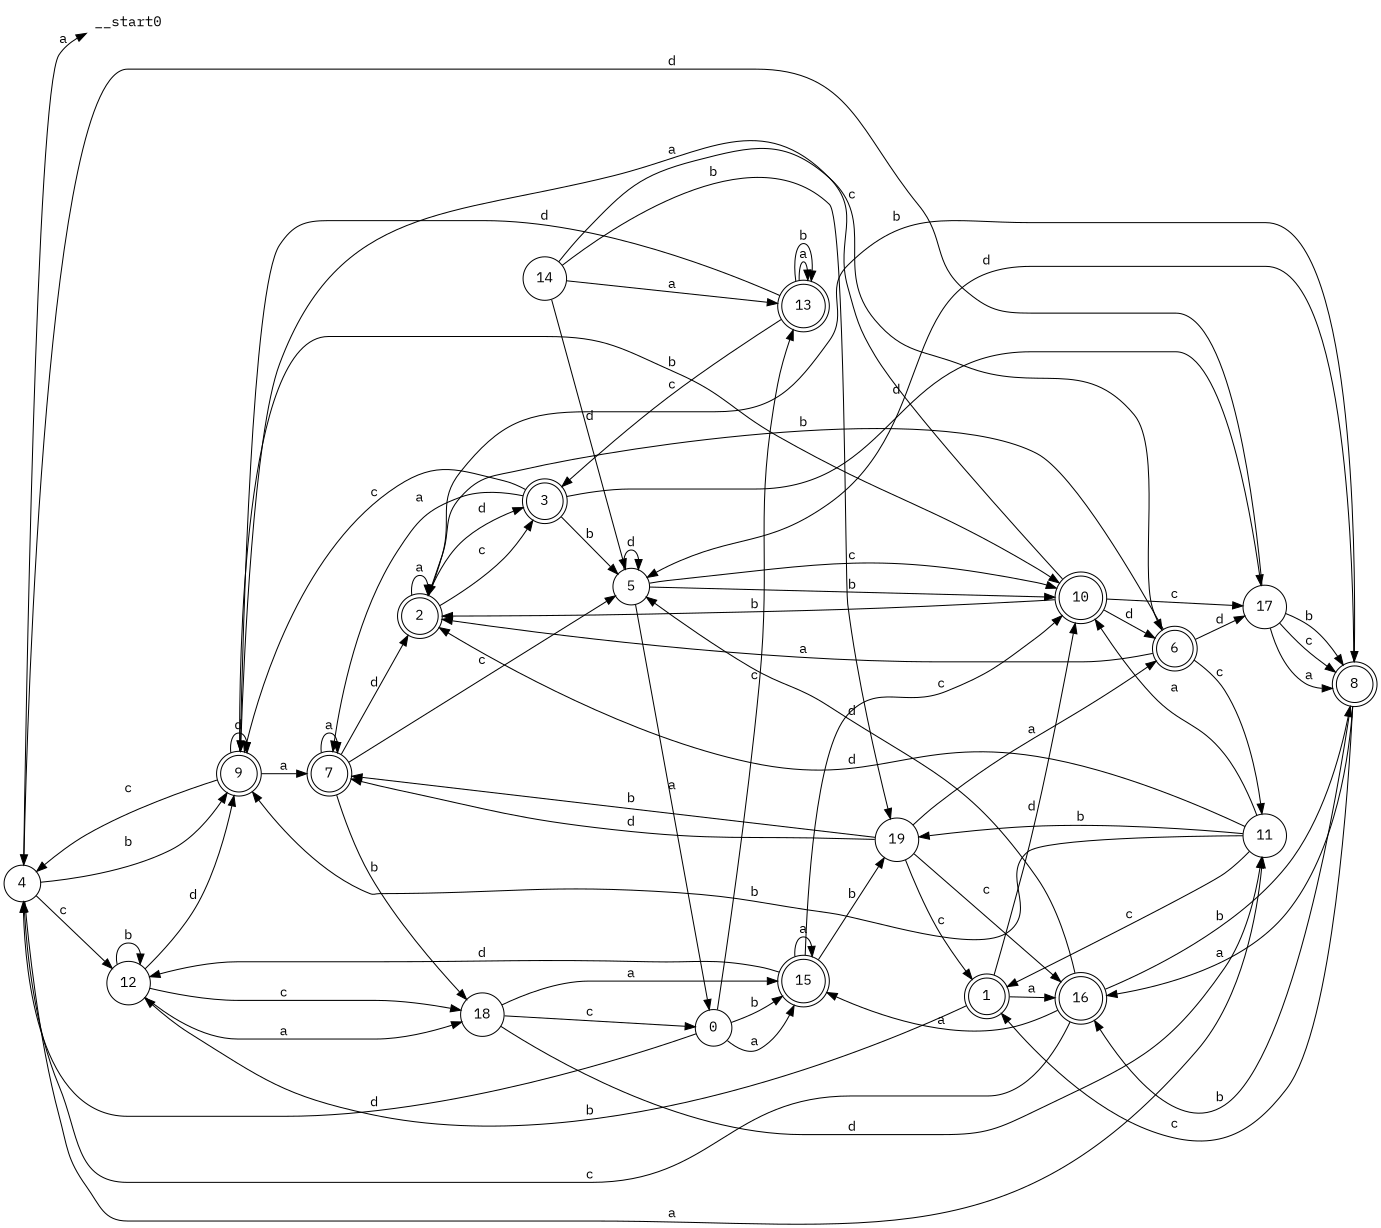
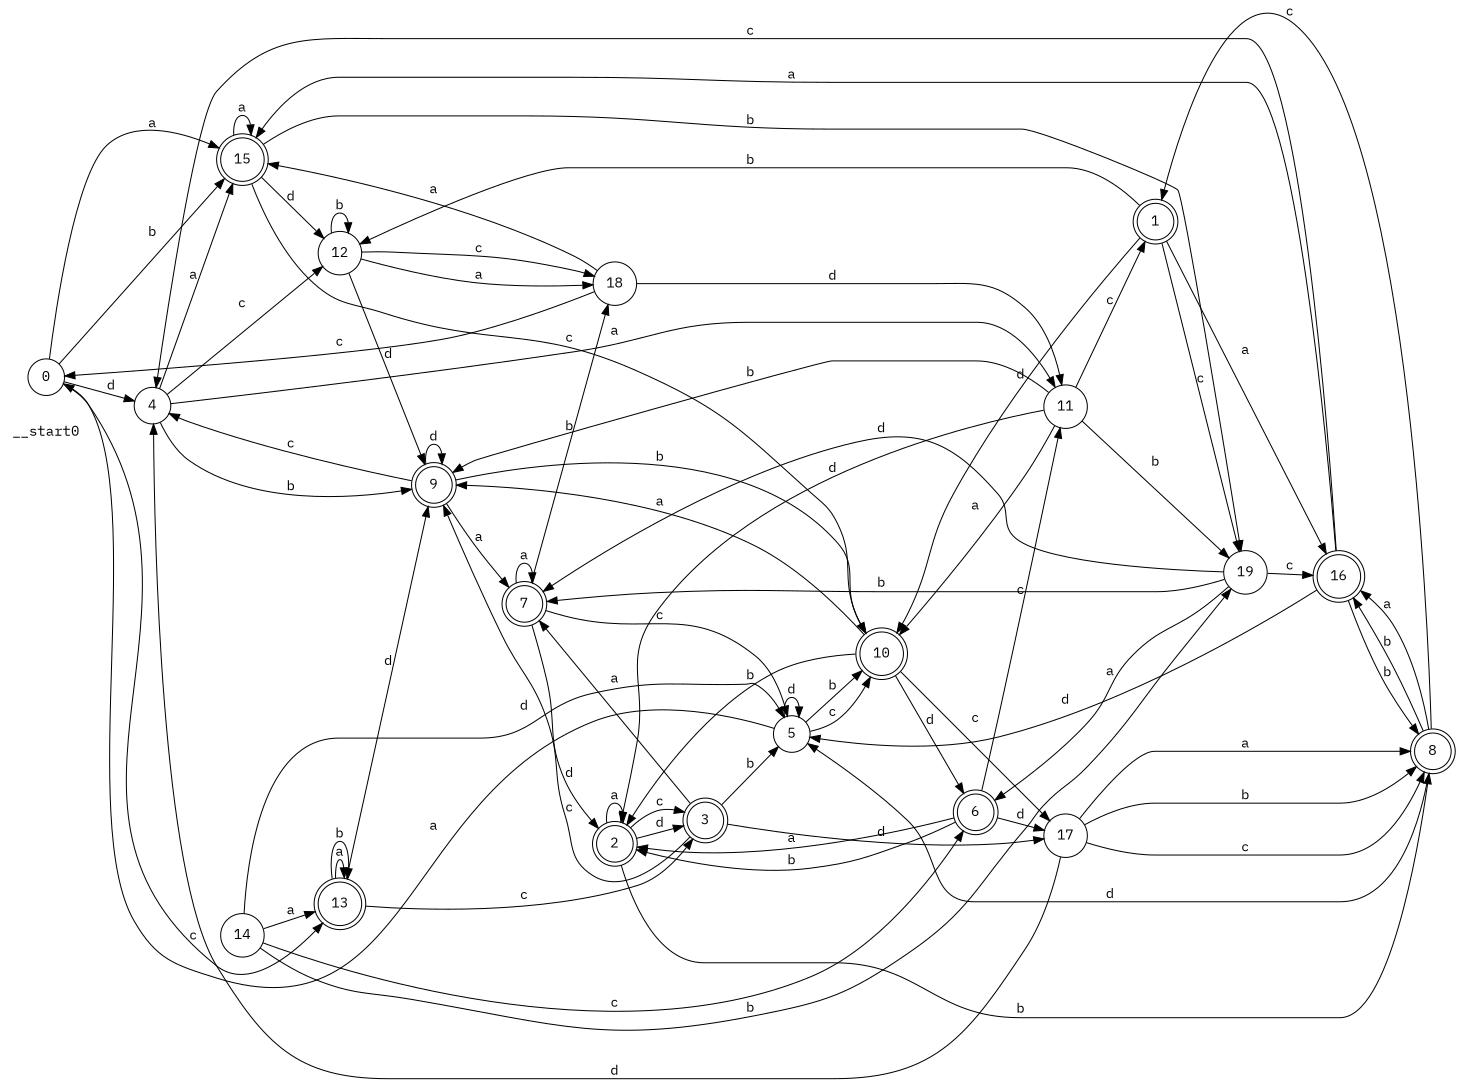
(33, 447) -> (194, 291)
(931, 918) -> (1199, 392)
